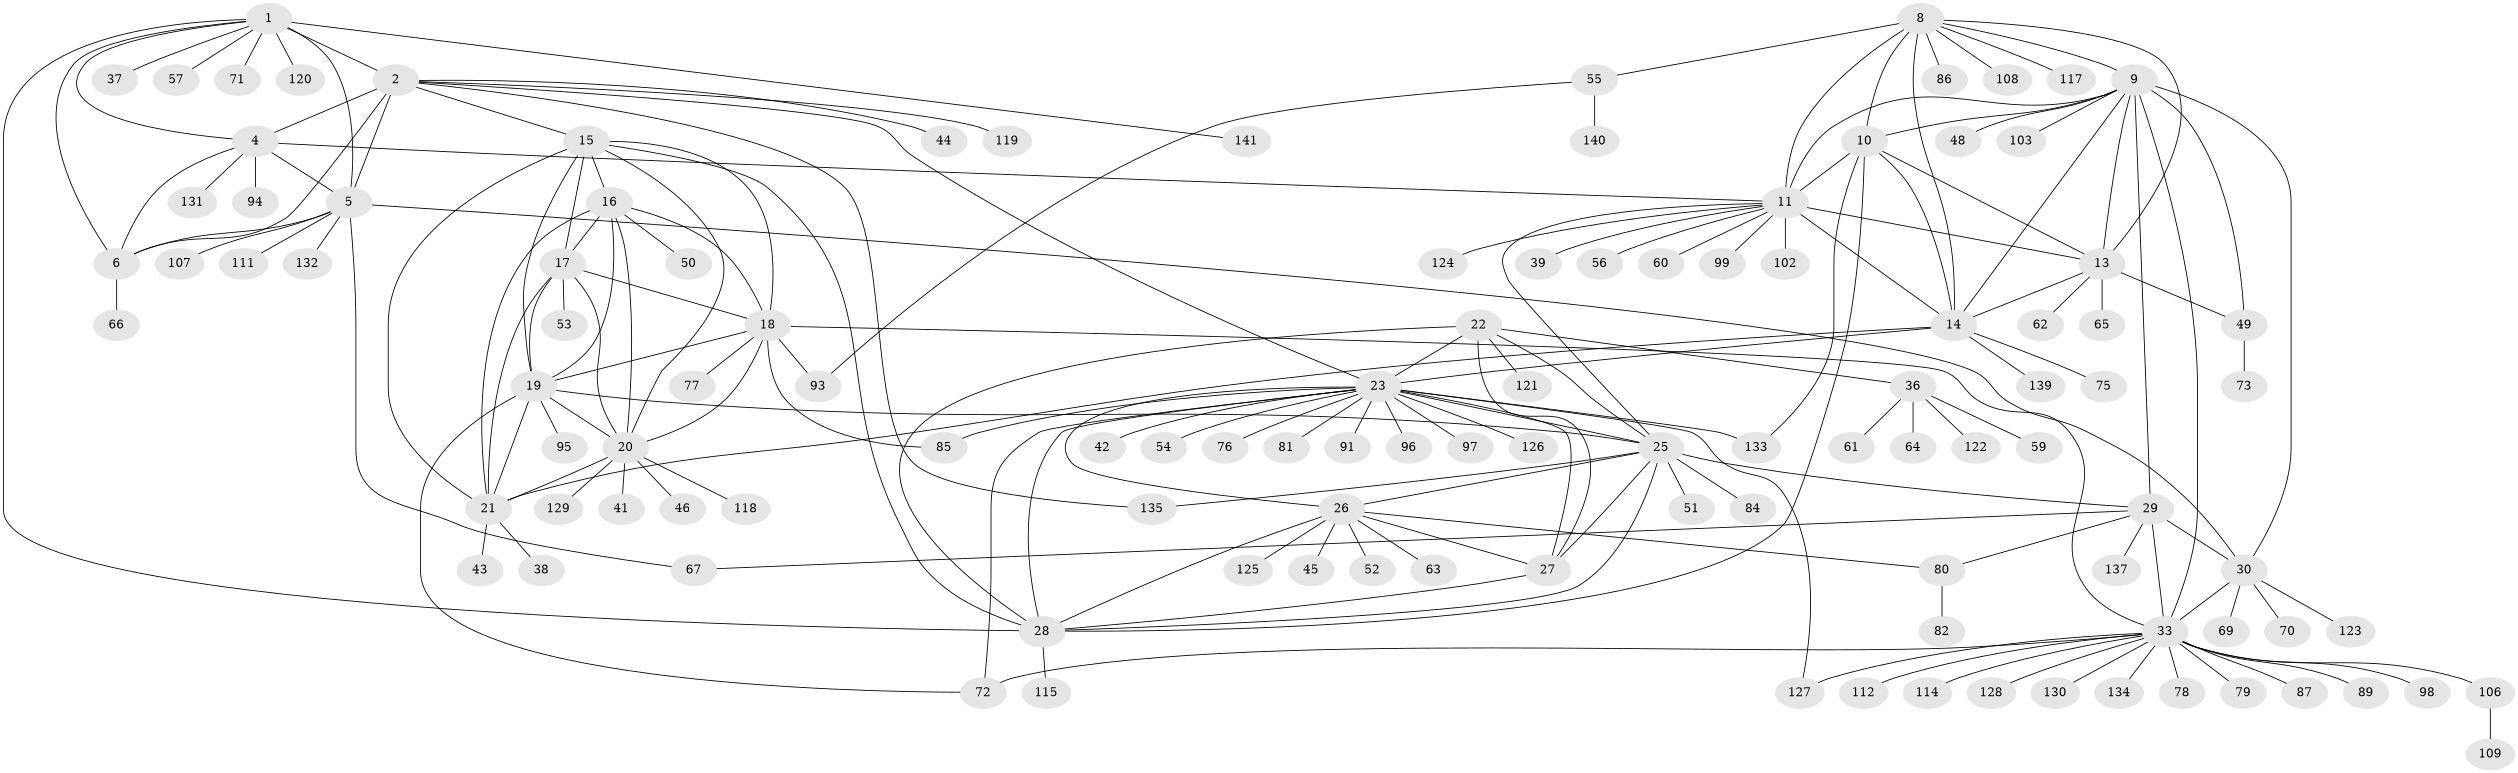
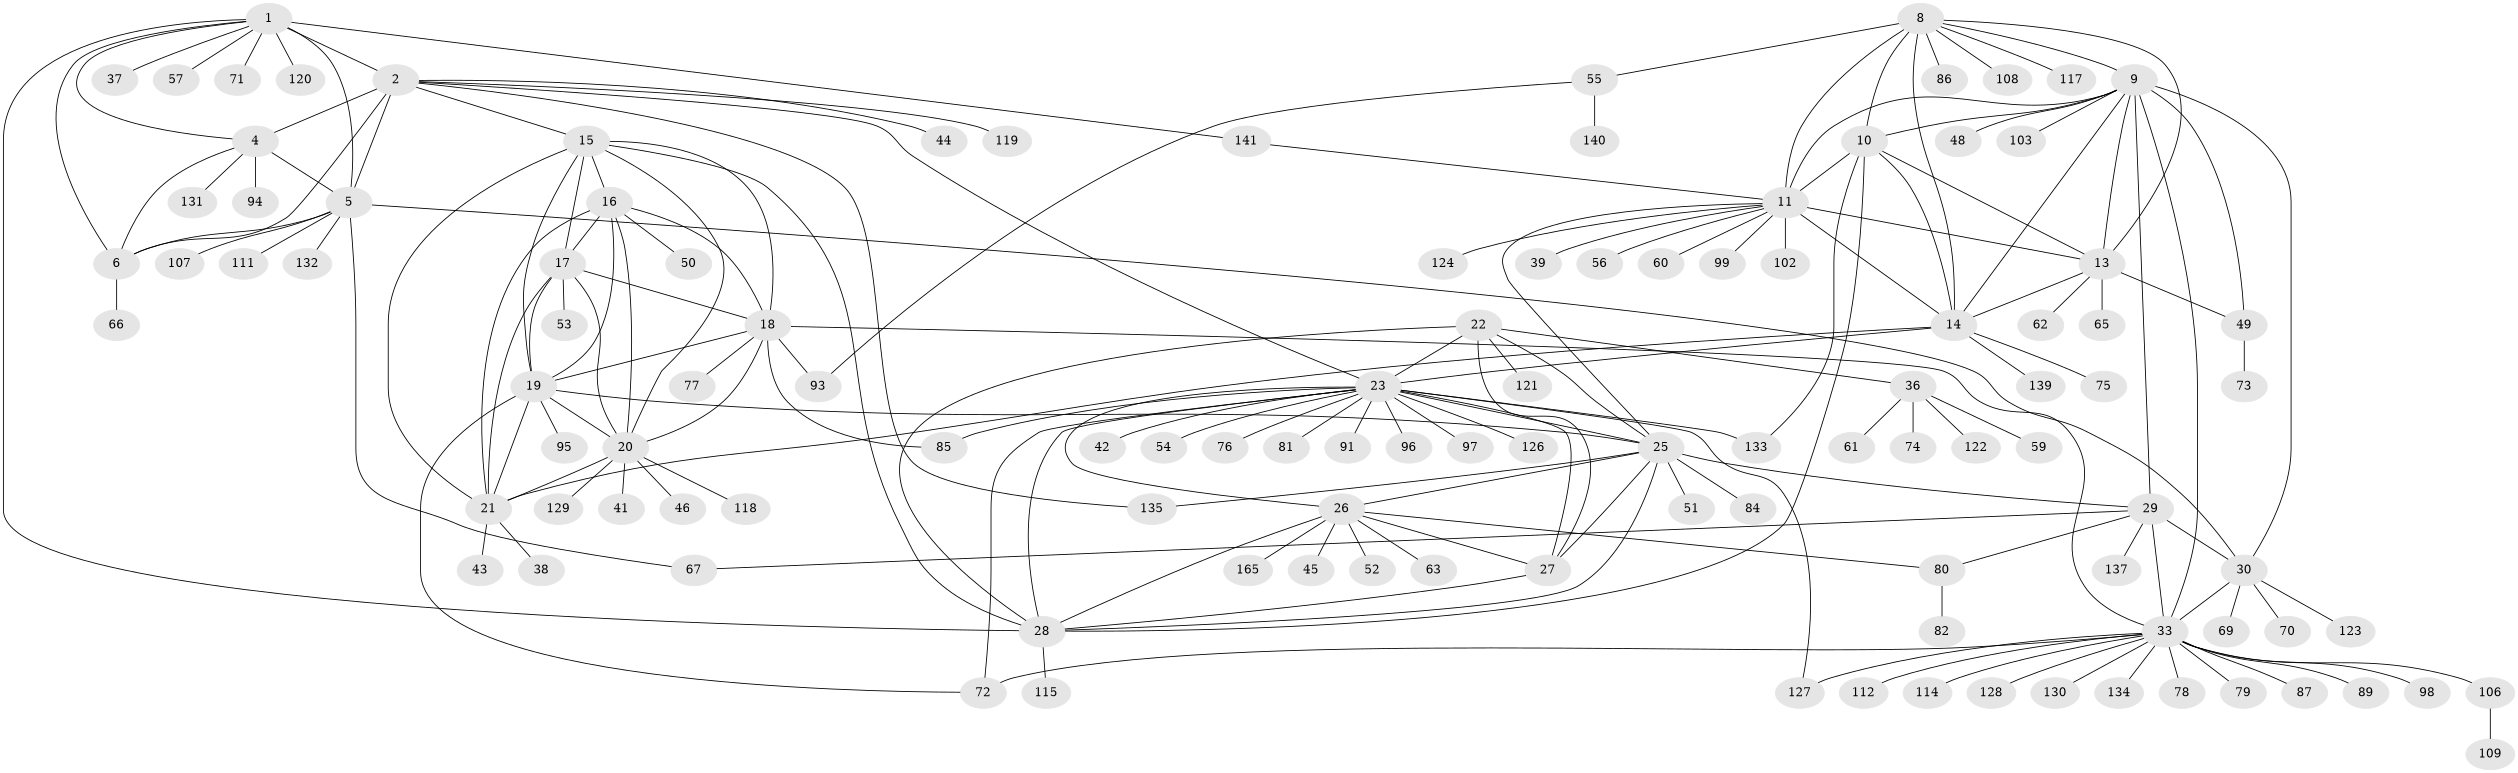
(1020, 175) -> (1516, 172)
(1913, 448) -> (1913, 448)
(1248, 570) -> (1248, 570)
